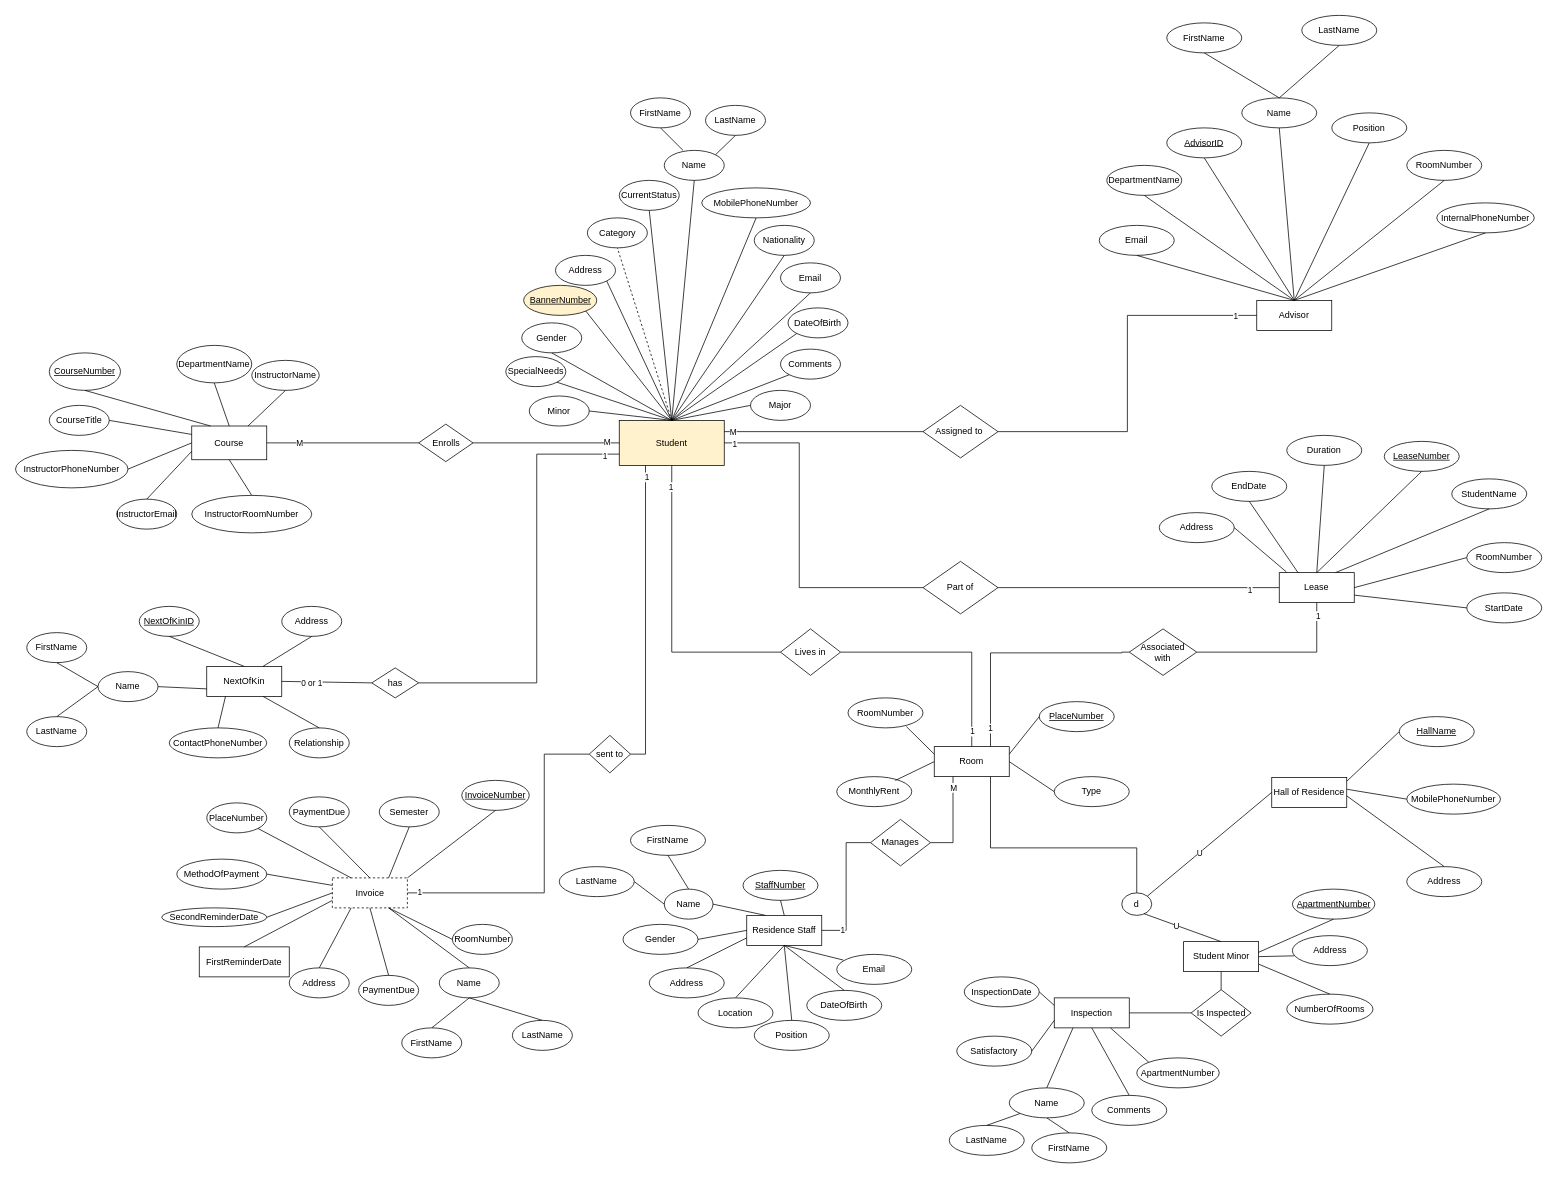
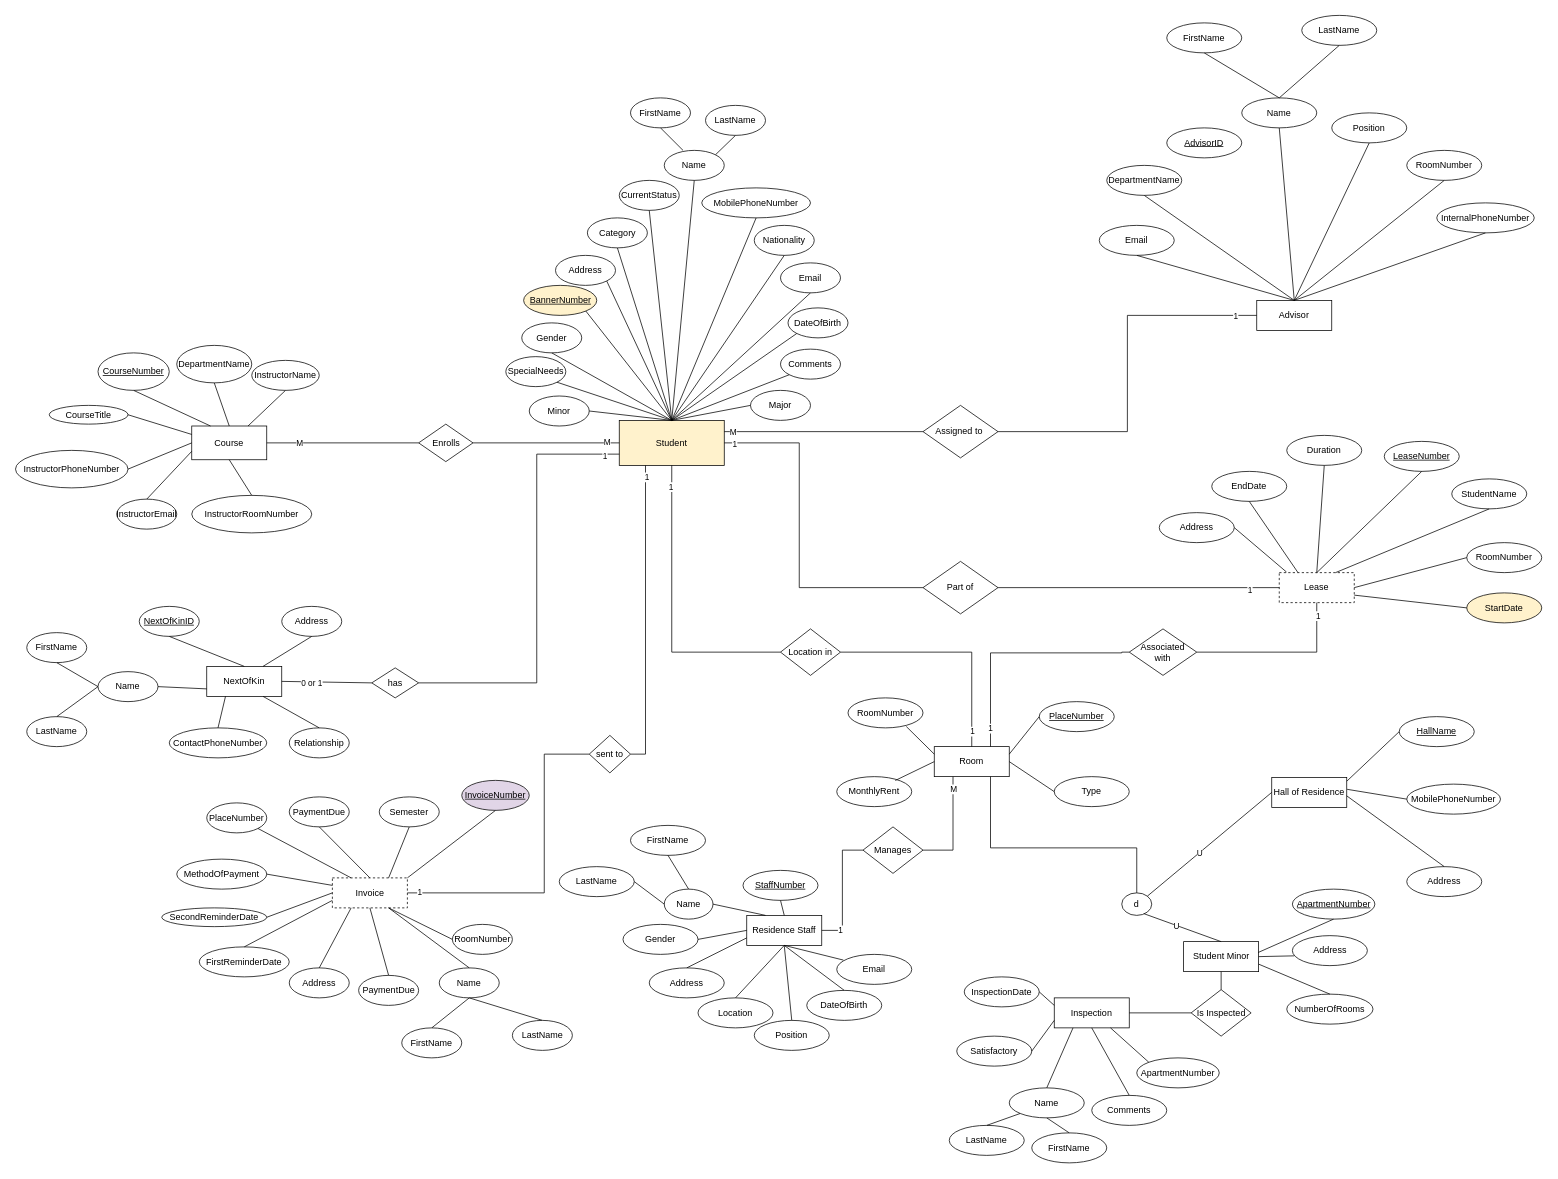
(1248, 227) -> none
(643, 329) -> (643, 329)
(85, 372) -> (134, 372)
(79, 420) -> (89, 415)
(1317, 588) -> (1317, 588)
(1504, 608) -> (1504, 608)
(810, 652) -> (810, 652)
(495, 795) -> (495, 795)
(900, 843) -> (893, 850)
(244, 962) -> (244, 962)
